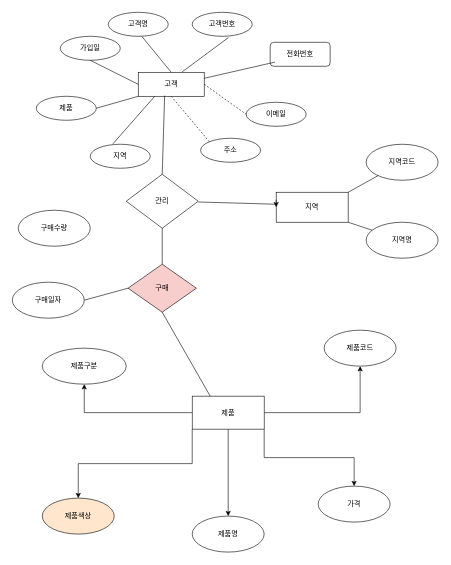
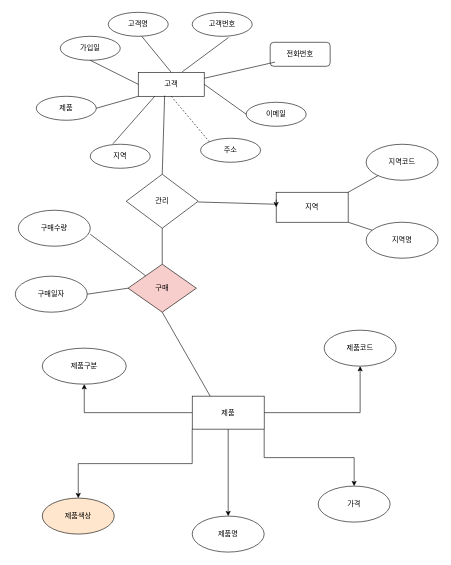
(225, 99) -> (225, 99)
none -> (118, 255)
(48, 300) -> (51, 294)
